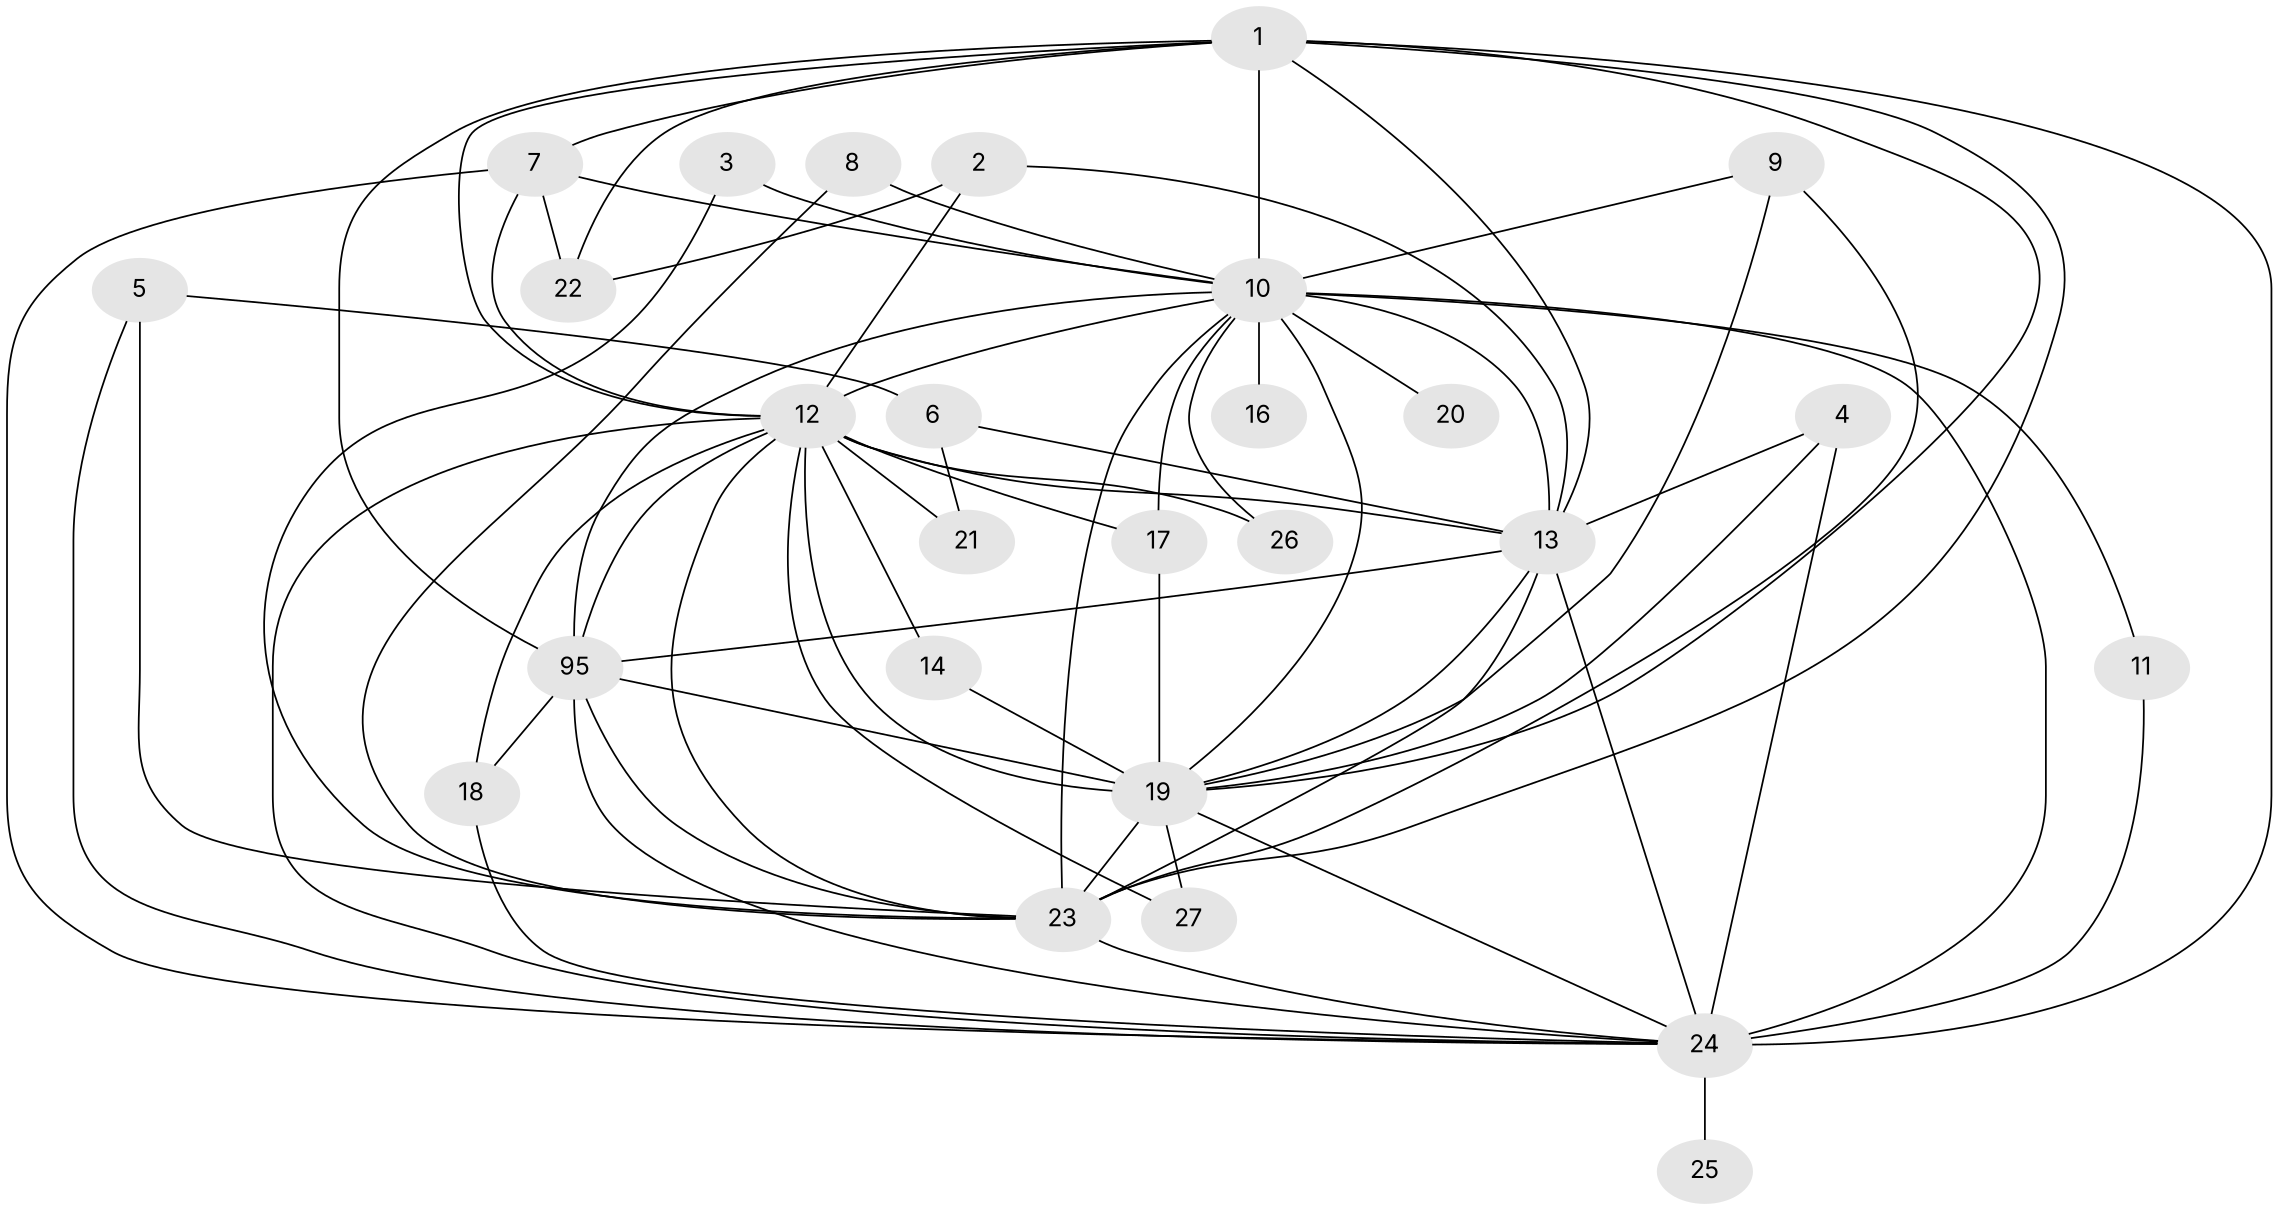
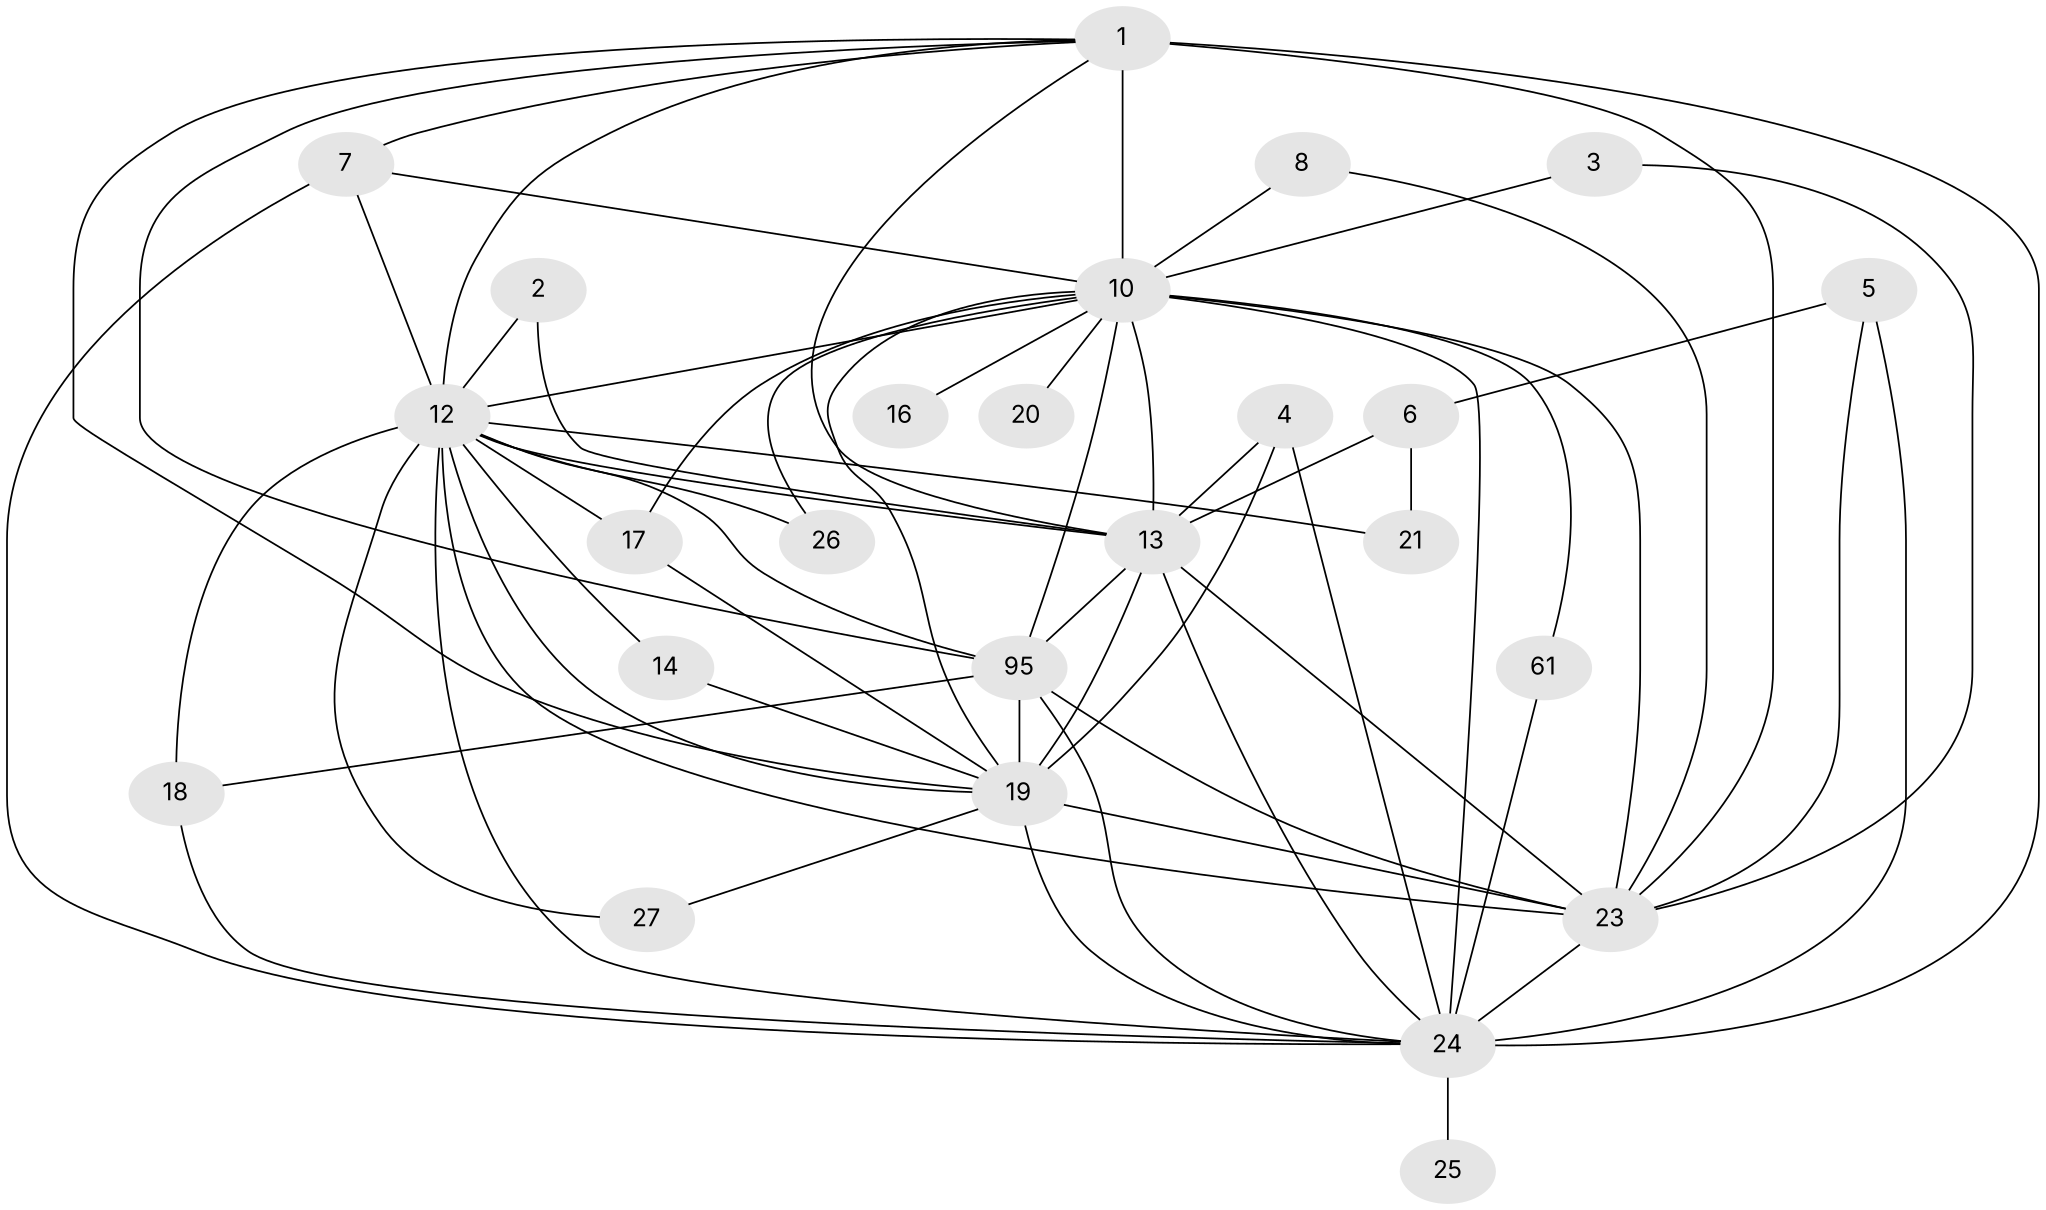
(1777, 164) -> none
(568, 290) -> none
(2142, 668) -> (1544, 668)
